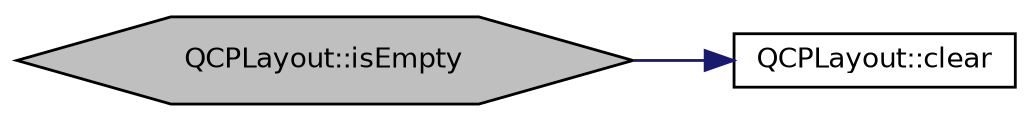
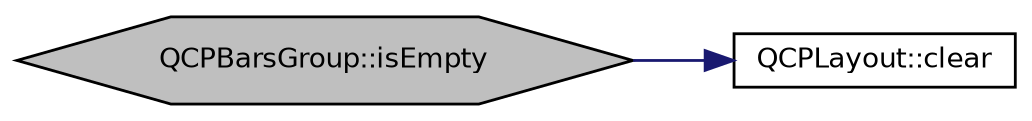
(325, 60) -> (325, 60)
